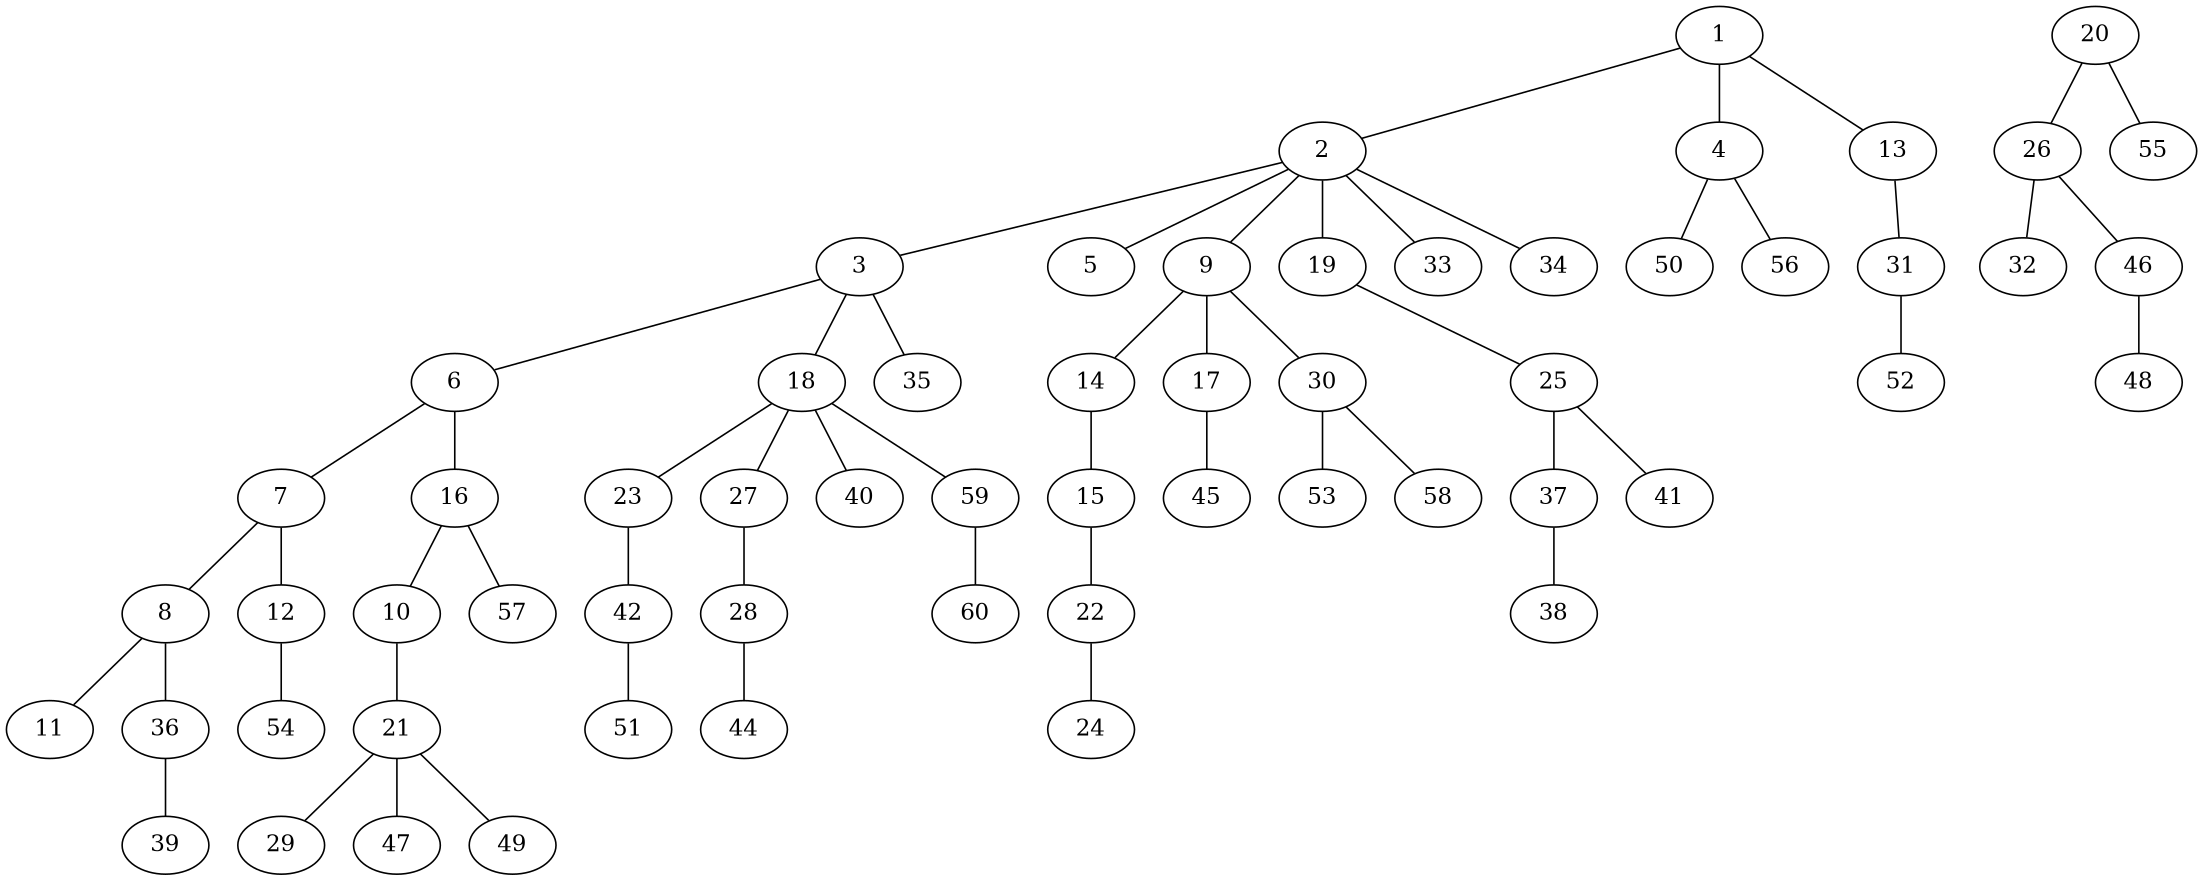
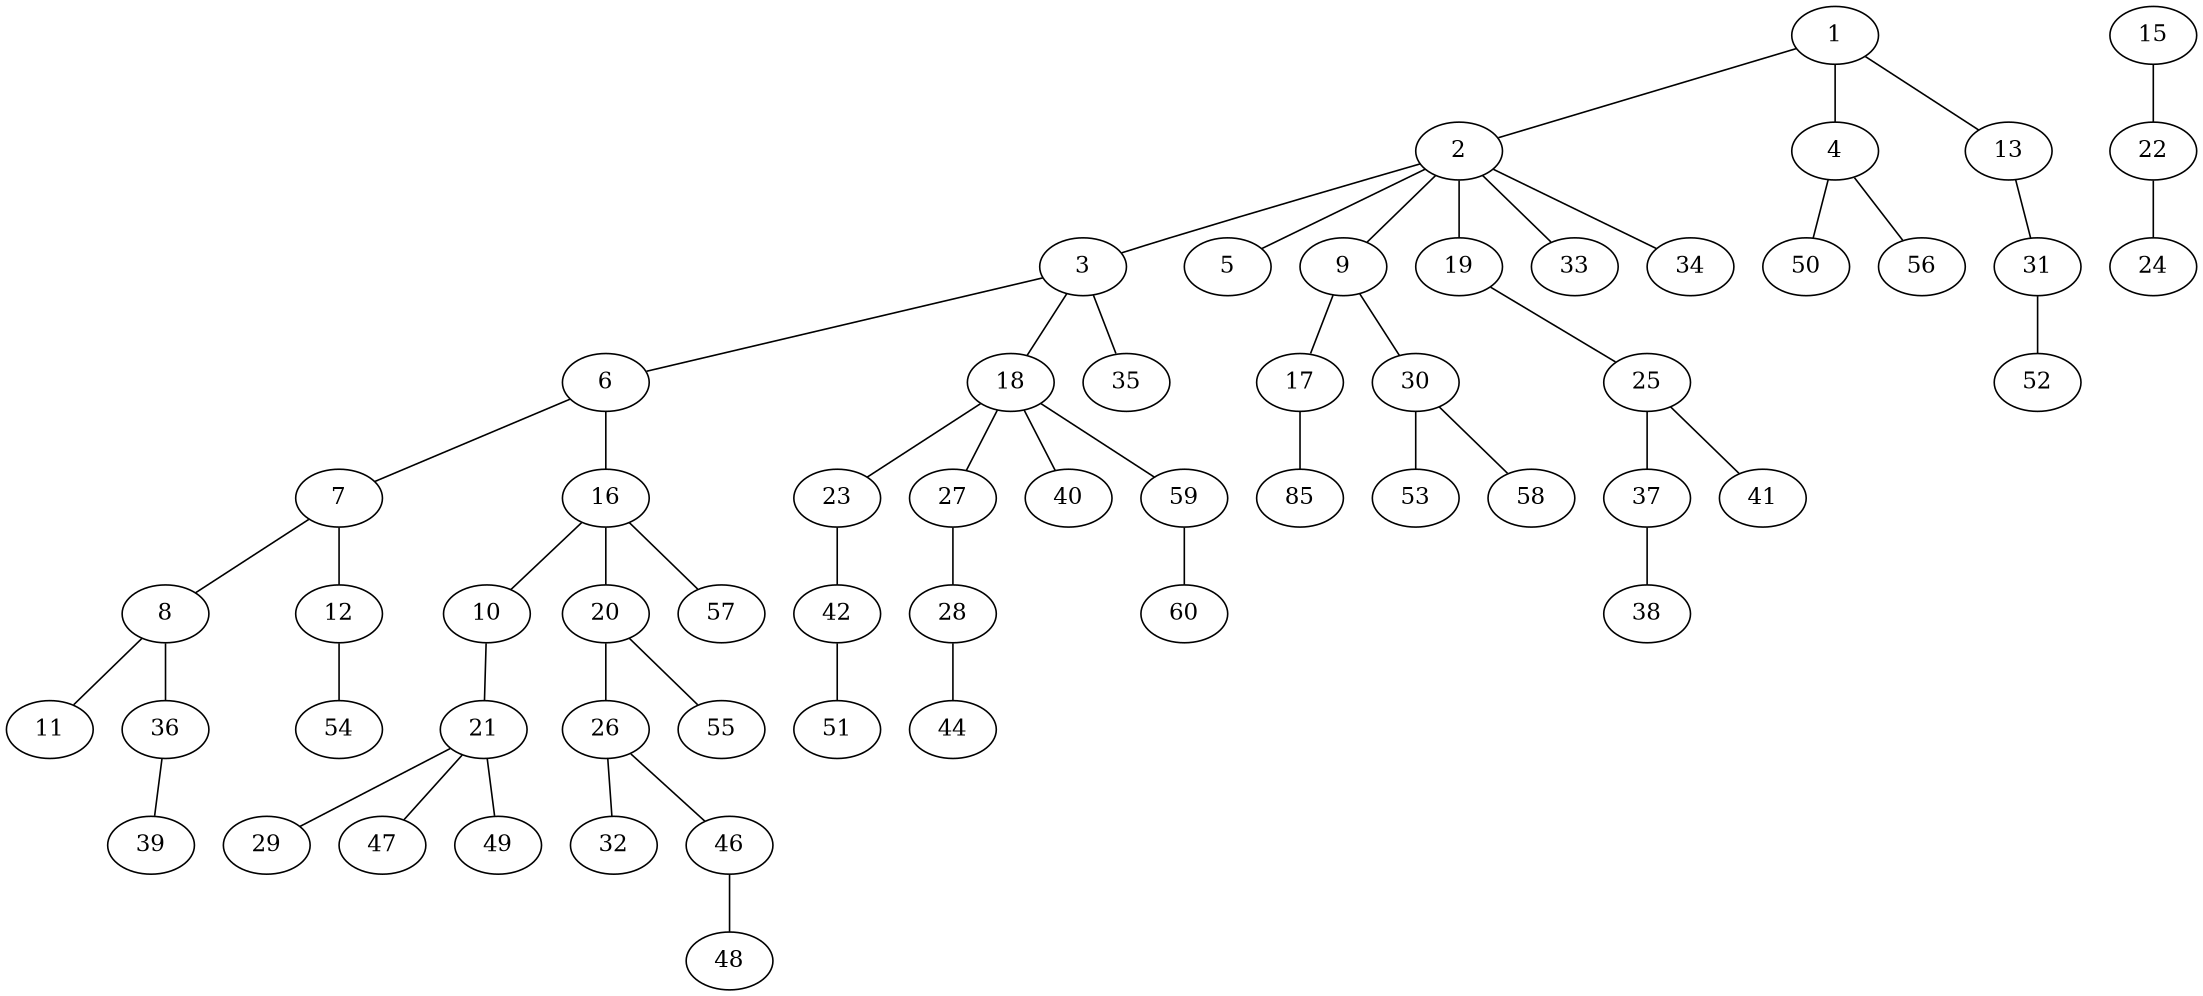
(1091, 382) -> none
(1207, 498) -> (1300, 498)
none -> (606, 556)
